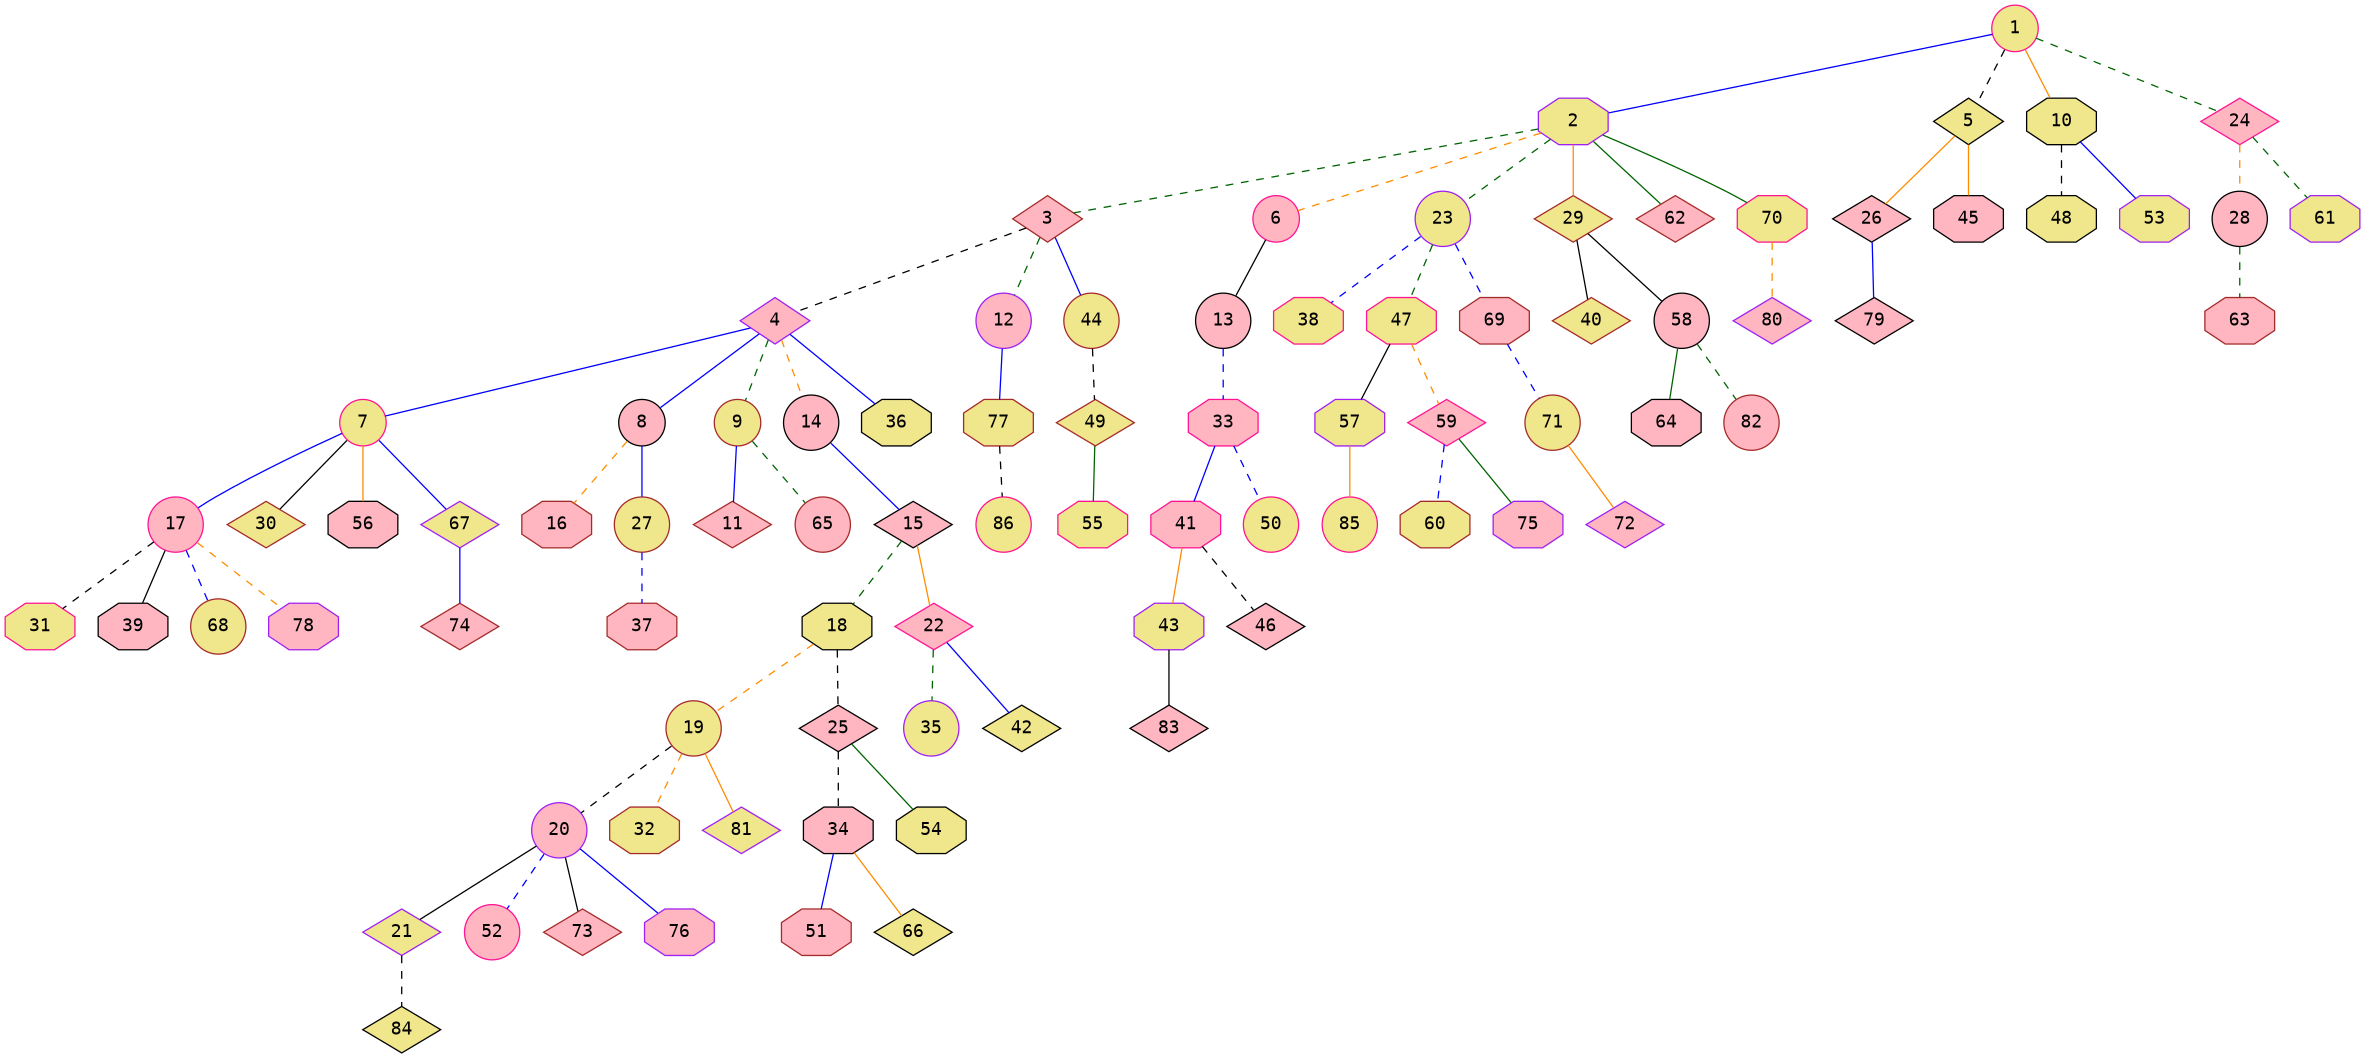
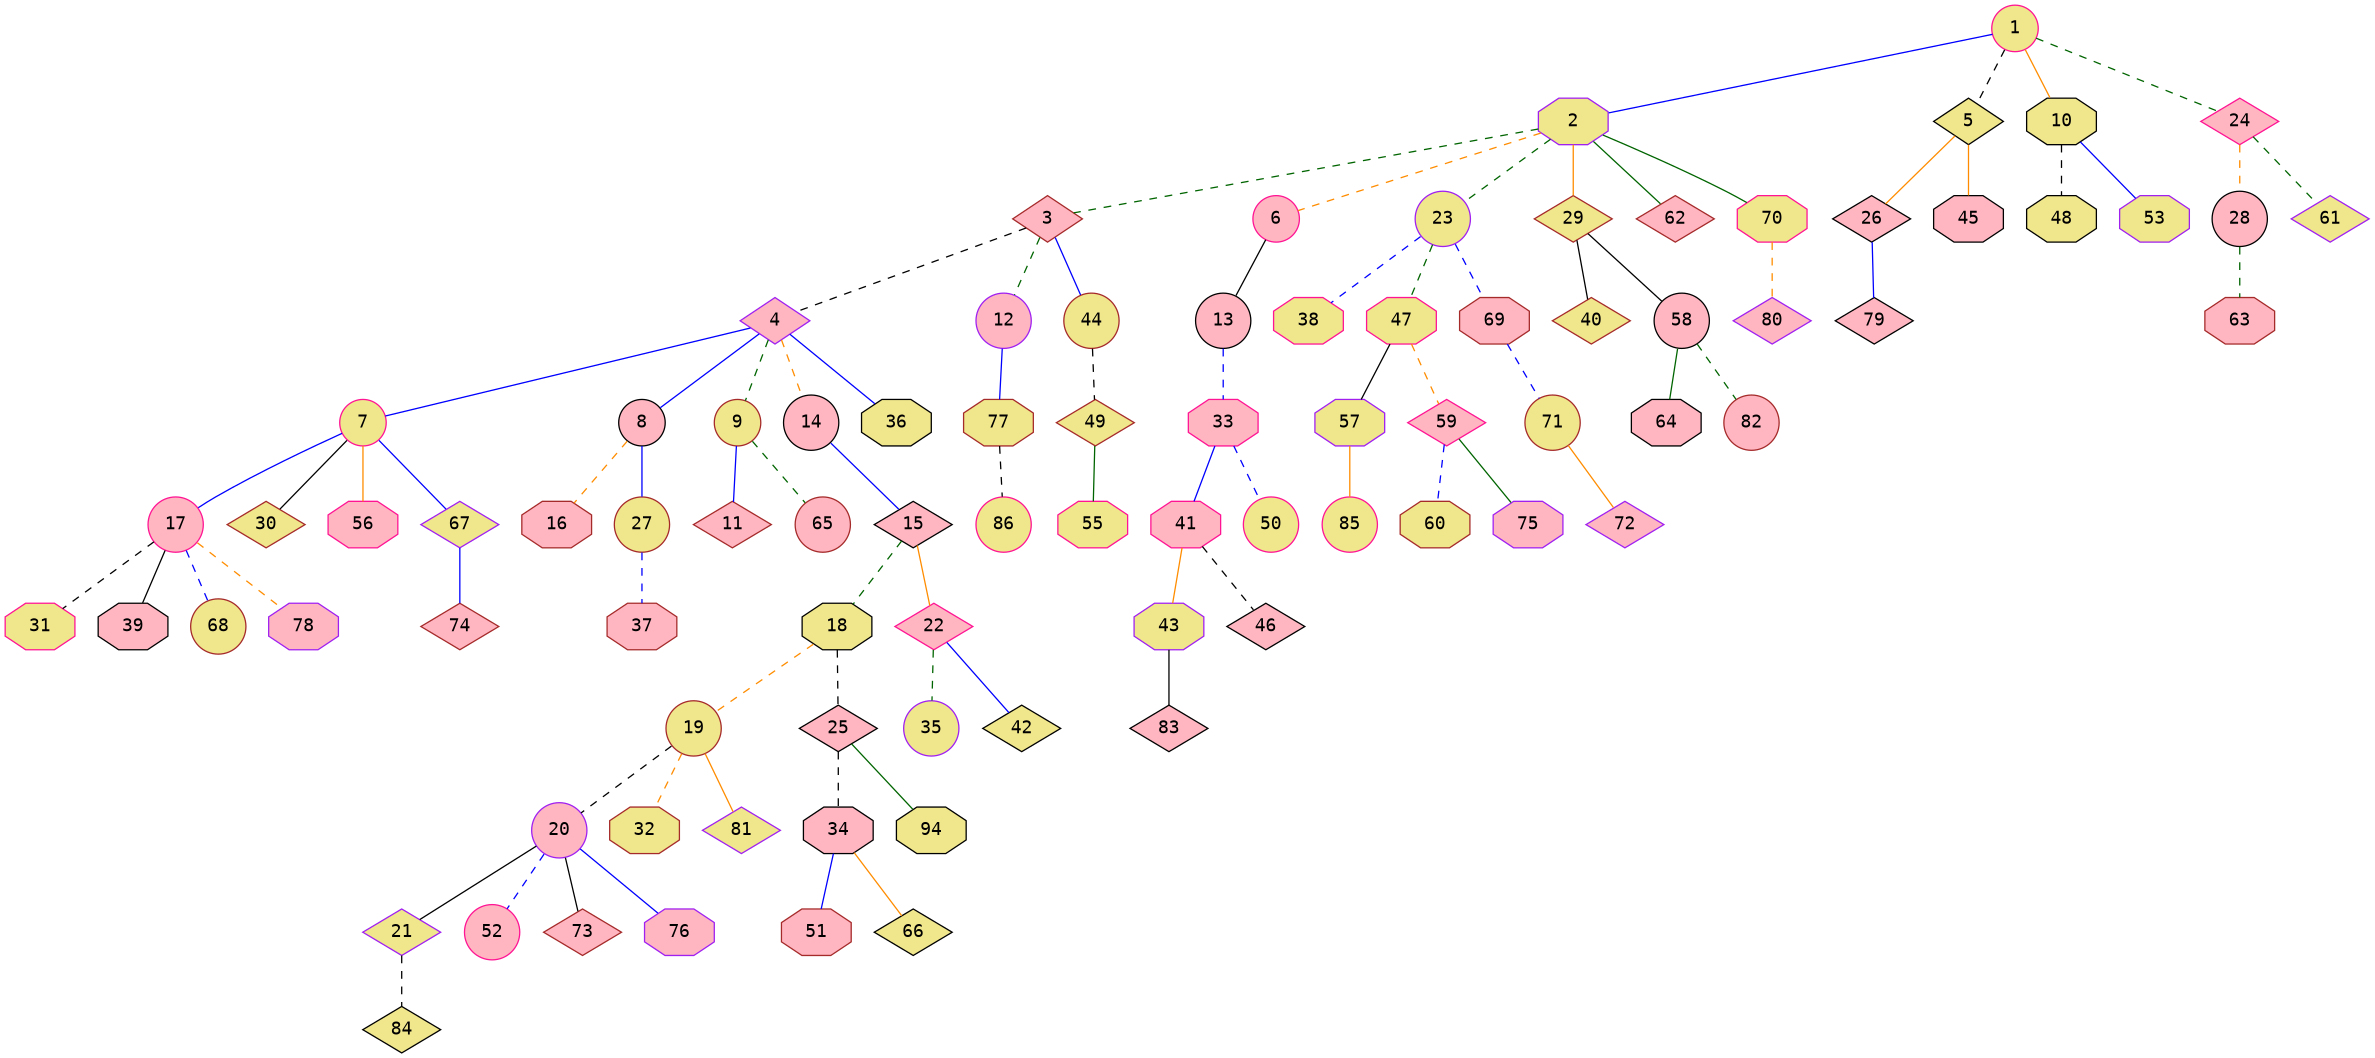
(2325, 219) -> (2330, 219)
(363, 525) -> (363, 525)
(931, 830) -> (931, 830)
